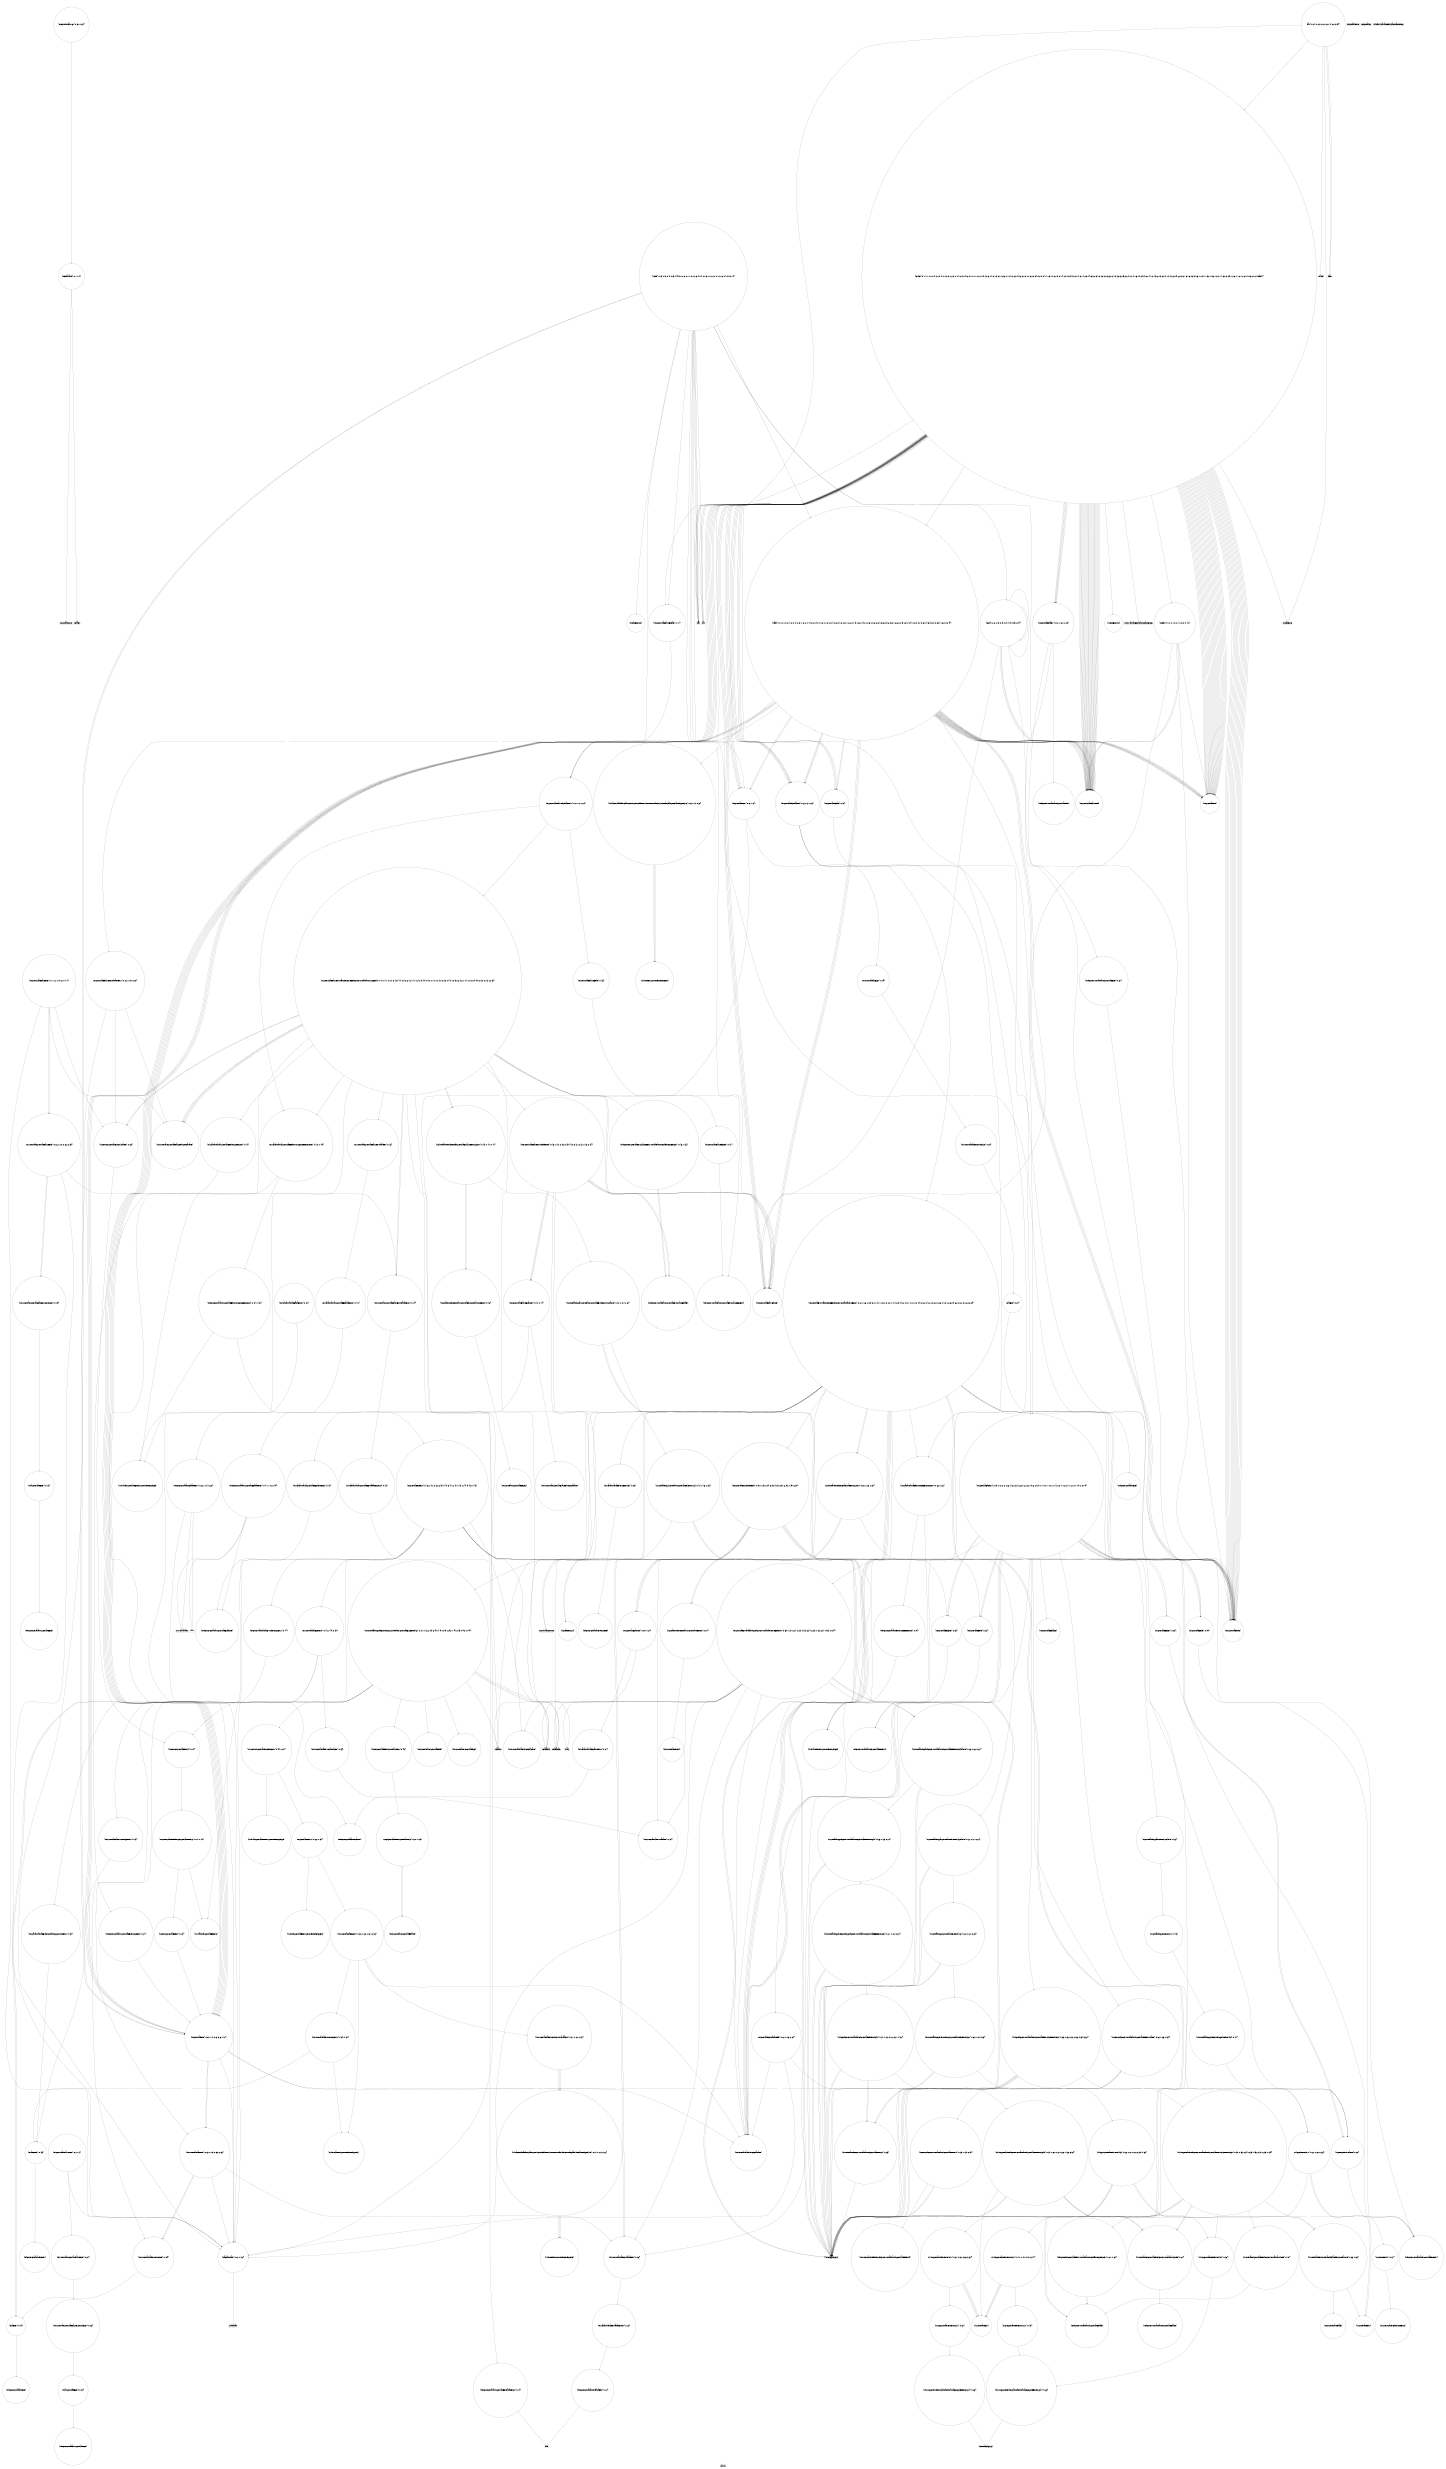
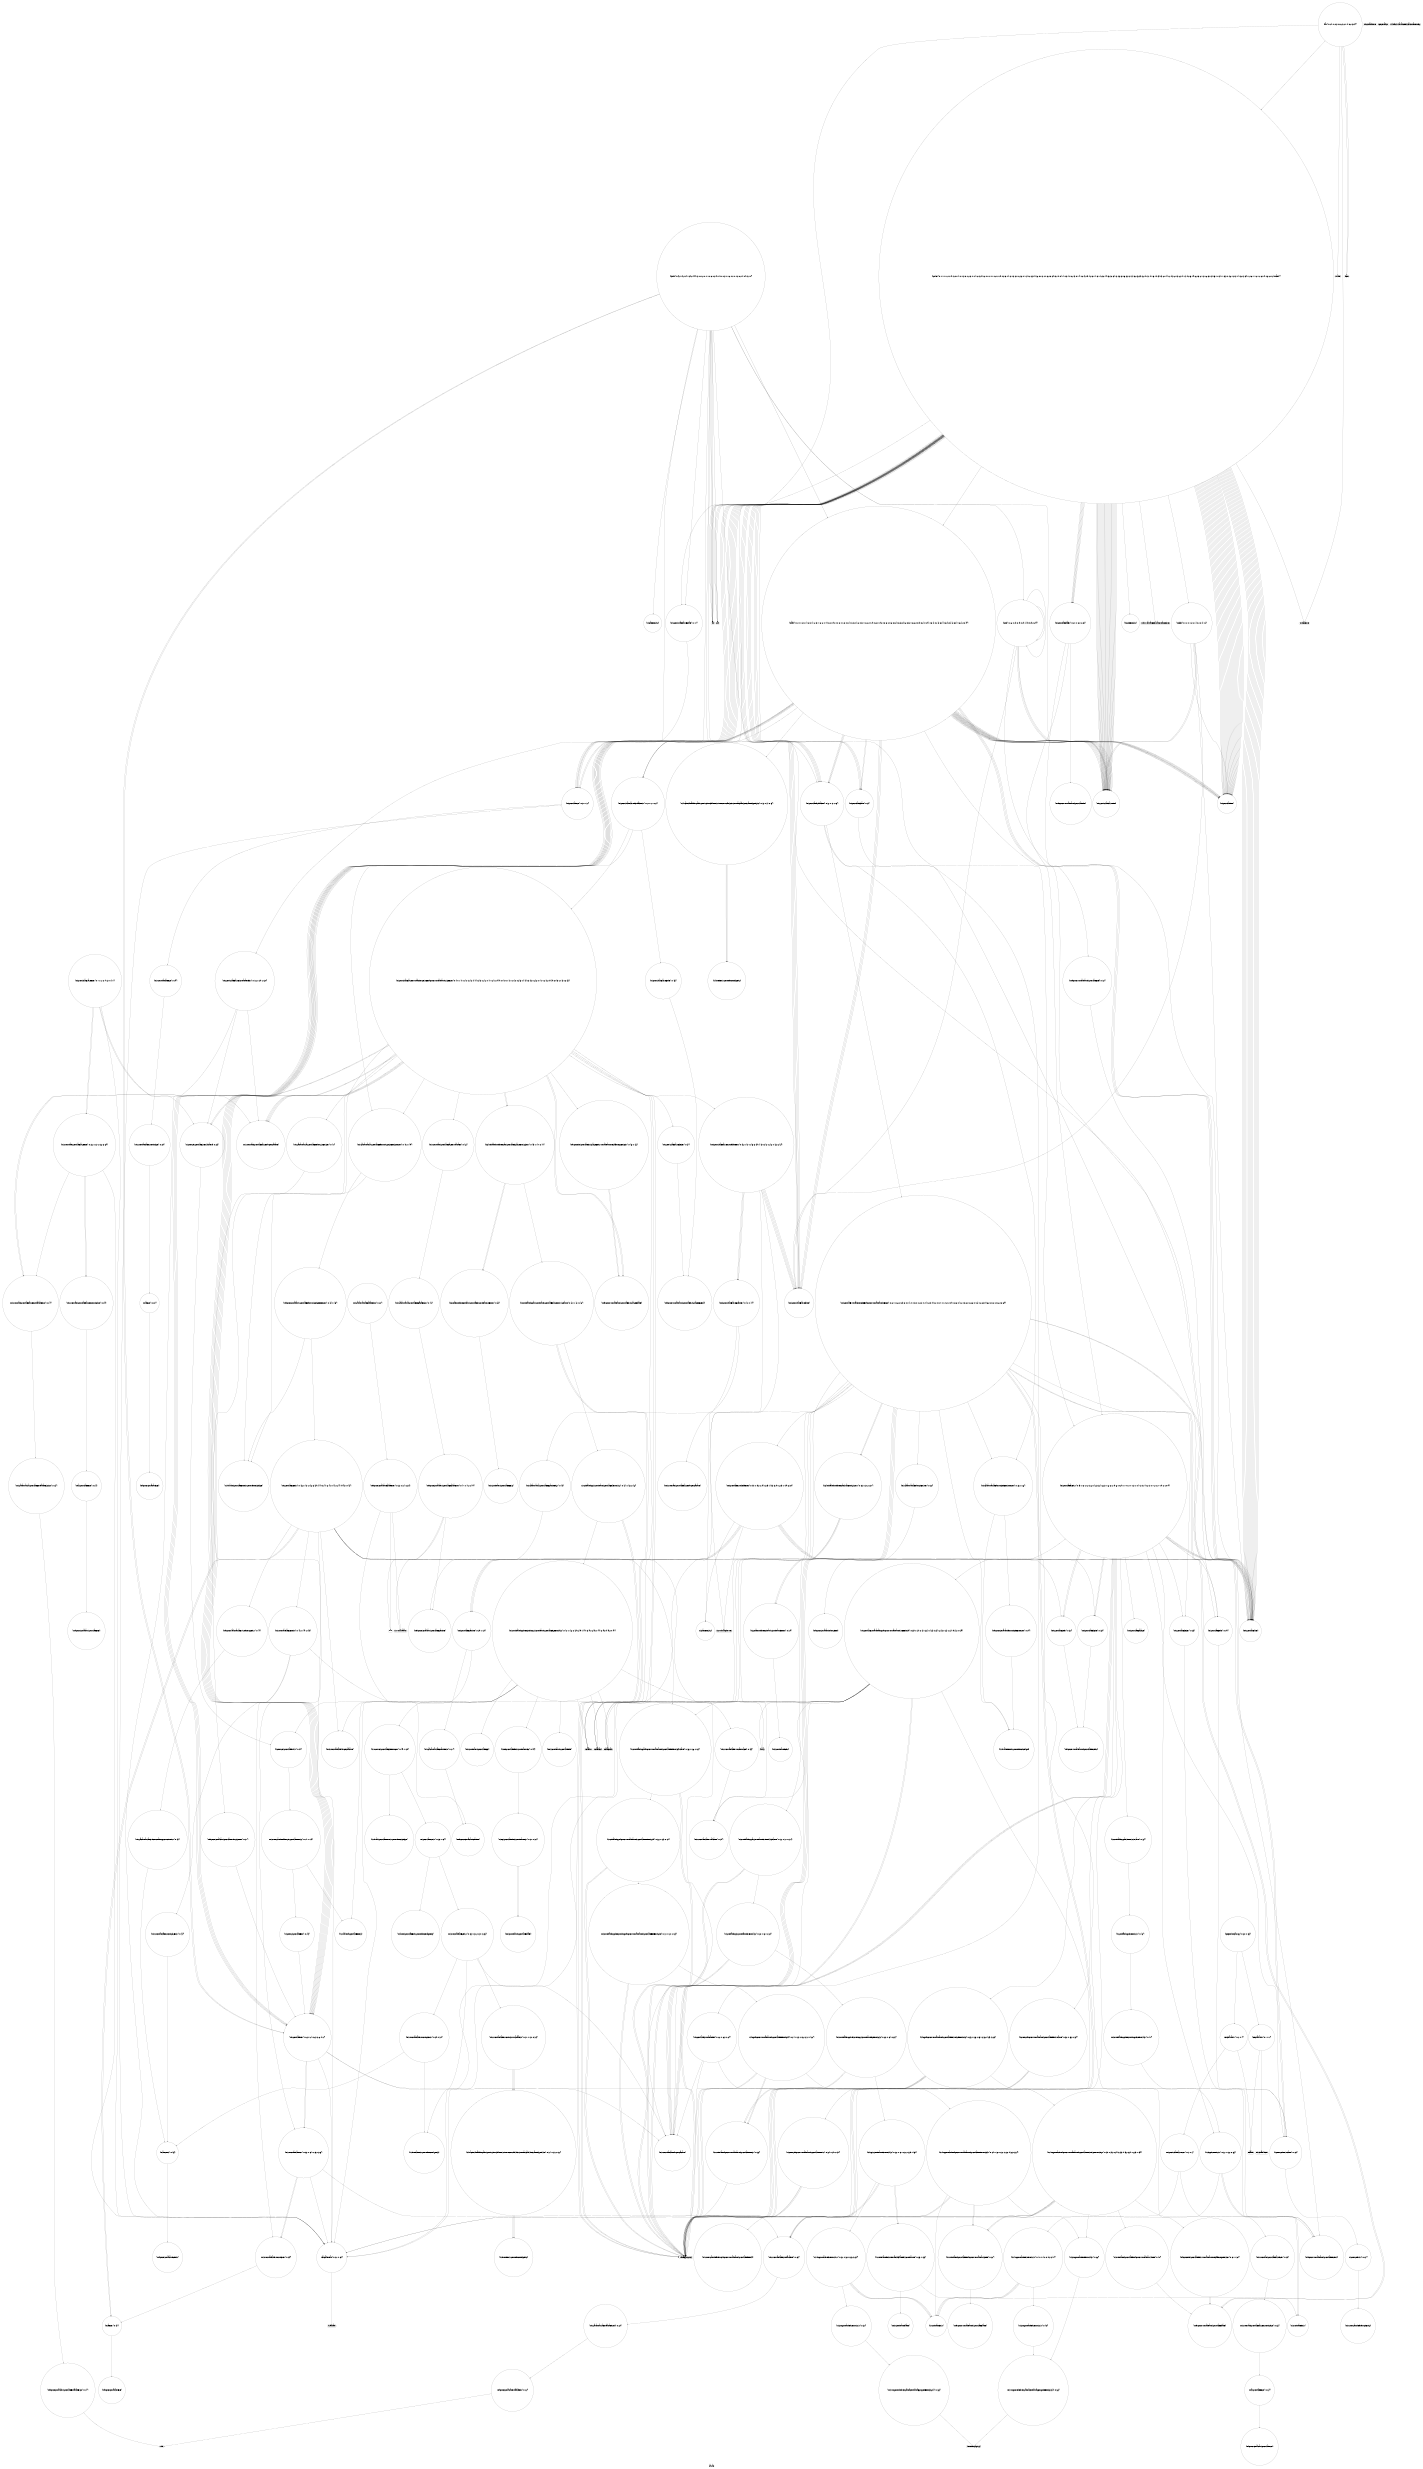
none -> (1234, 2037)
